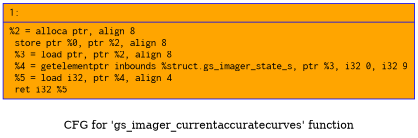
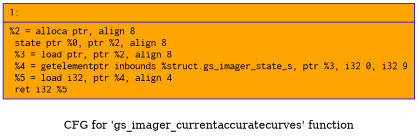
(88, 43) -> (88, 43)
